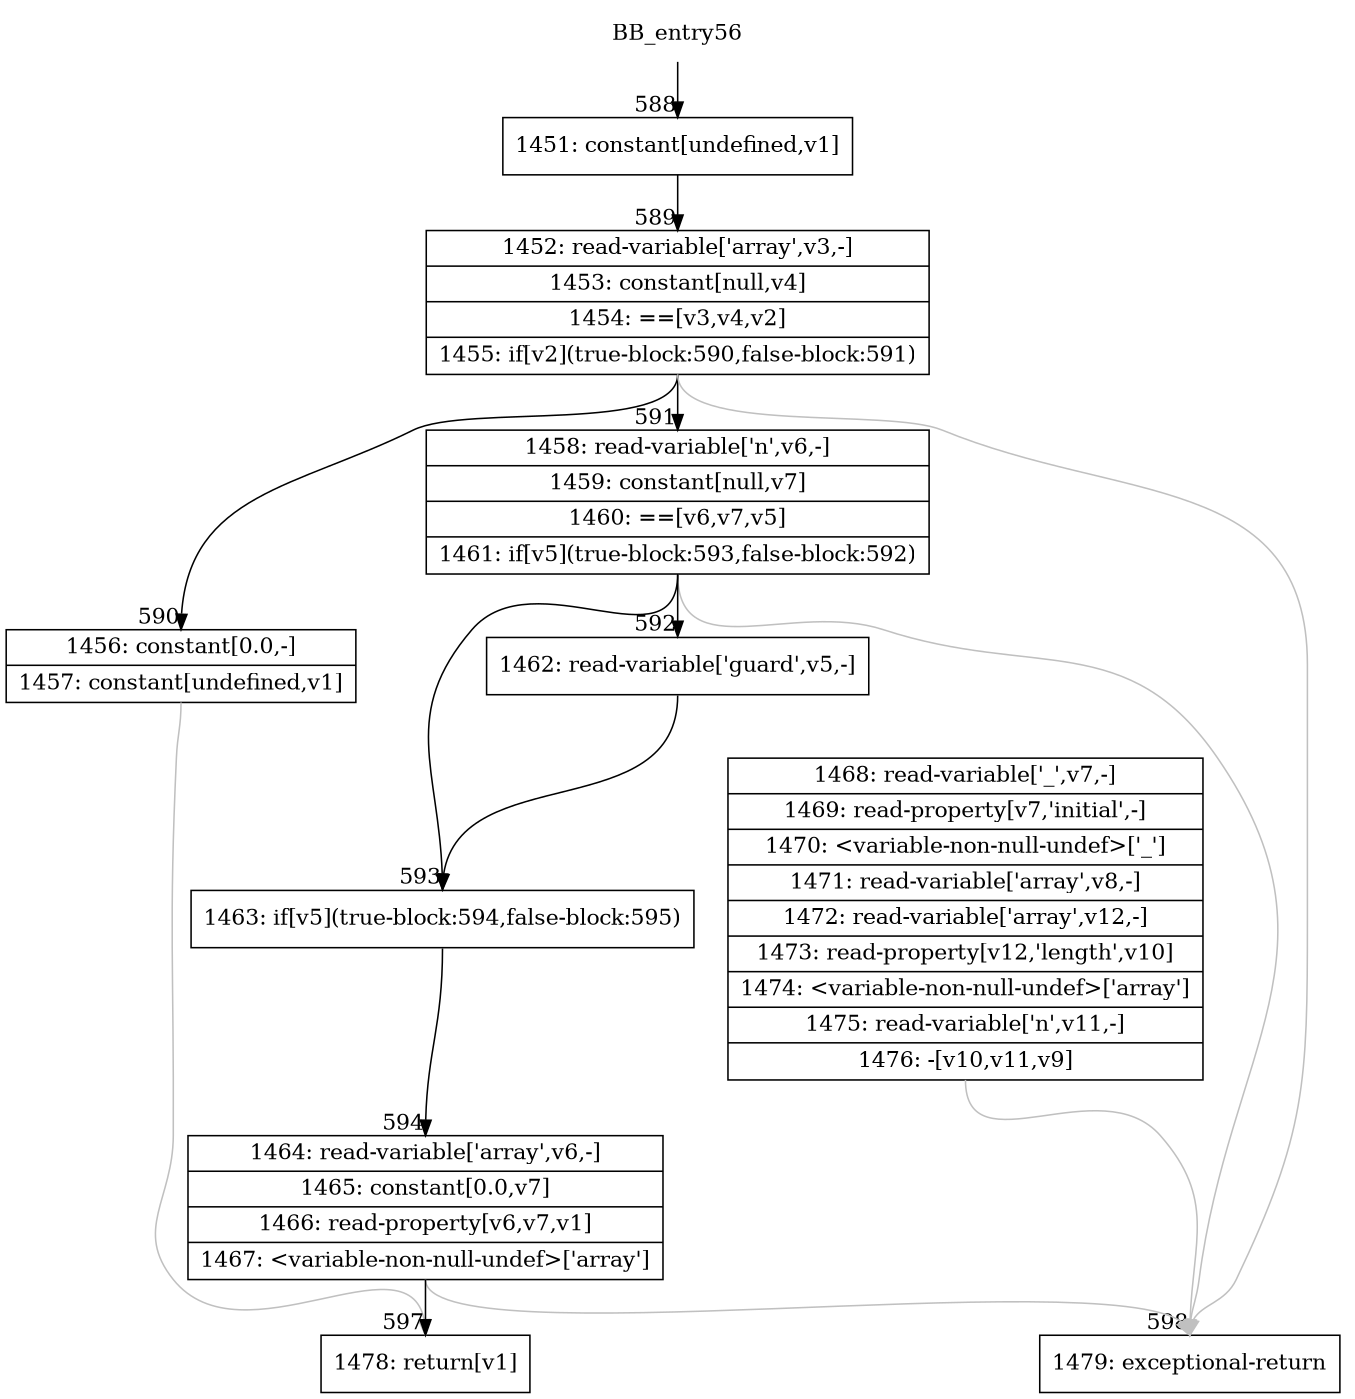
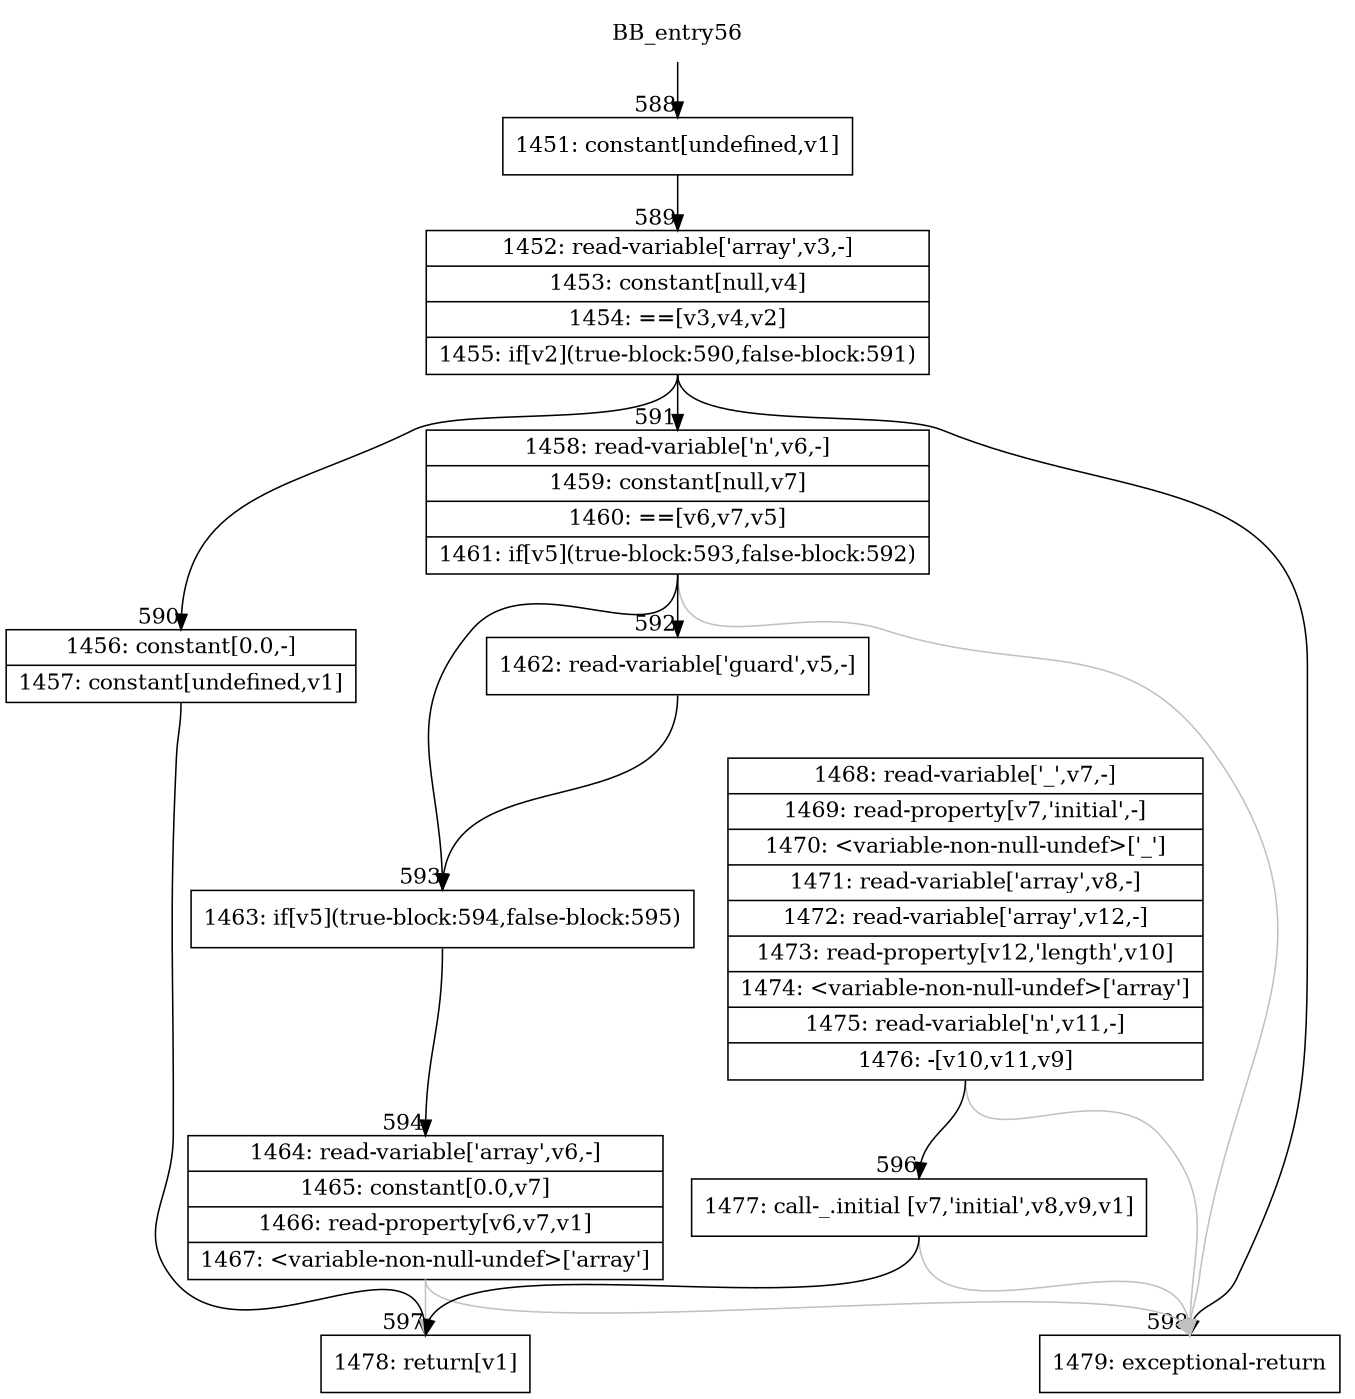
(1303, 630) -> (1303, 630)
(173, 1132) -> (173, 1132)
none -> (919, 1208)
(425, 1300) -> (425, 1300)
